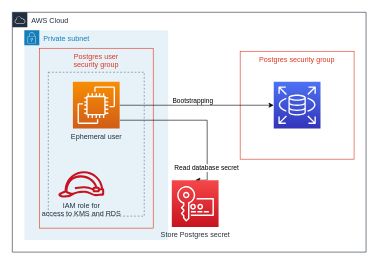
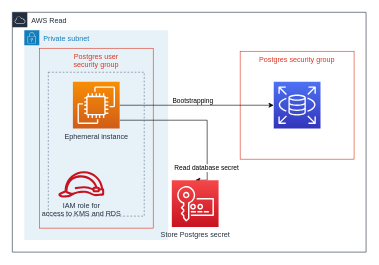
(48, 21) -> (47, 21)
(97, 137) -> (97, 137)
